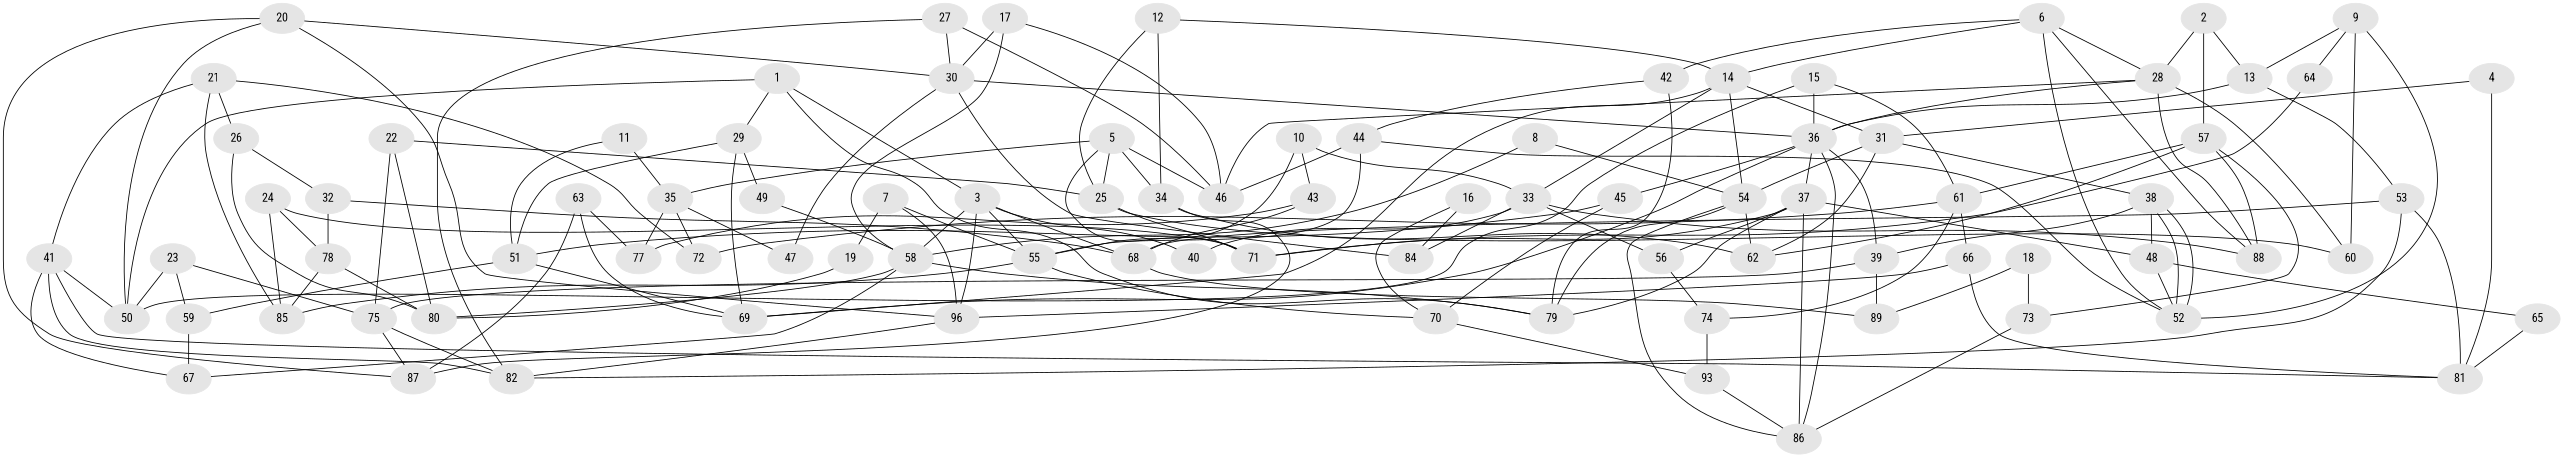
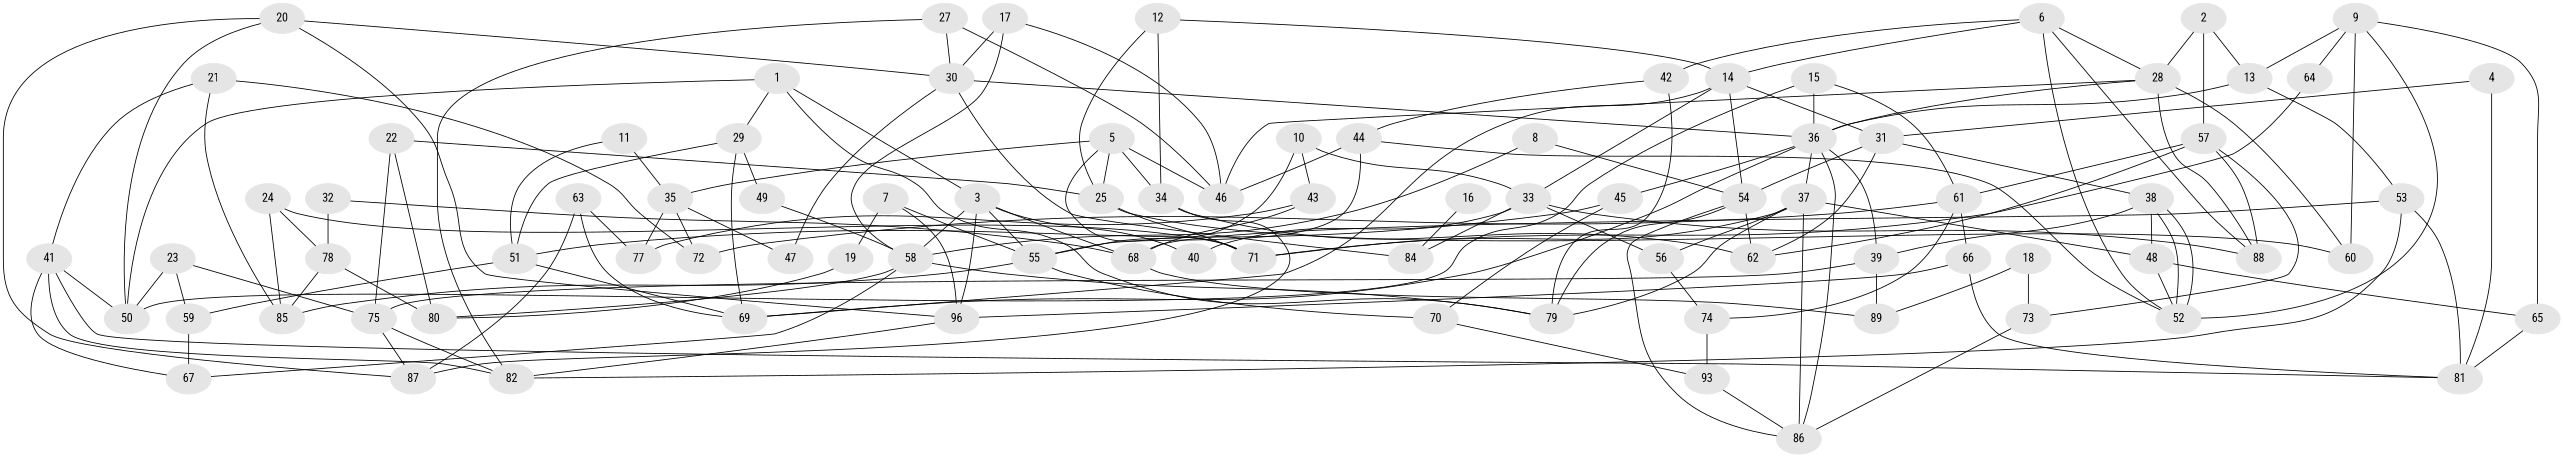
none -> (2539, 106)
(236, 139) -> none
(1376, 262) -> none
